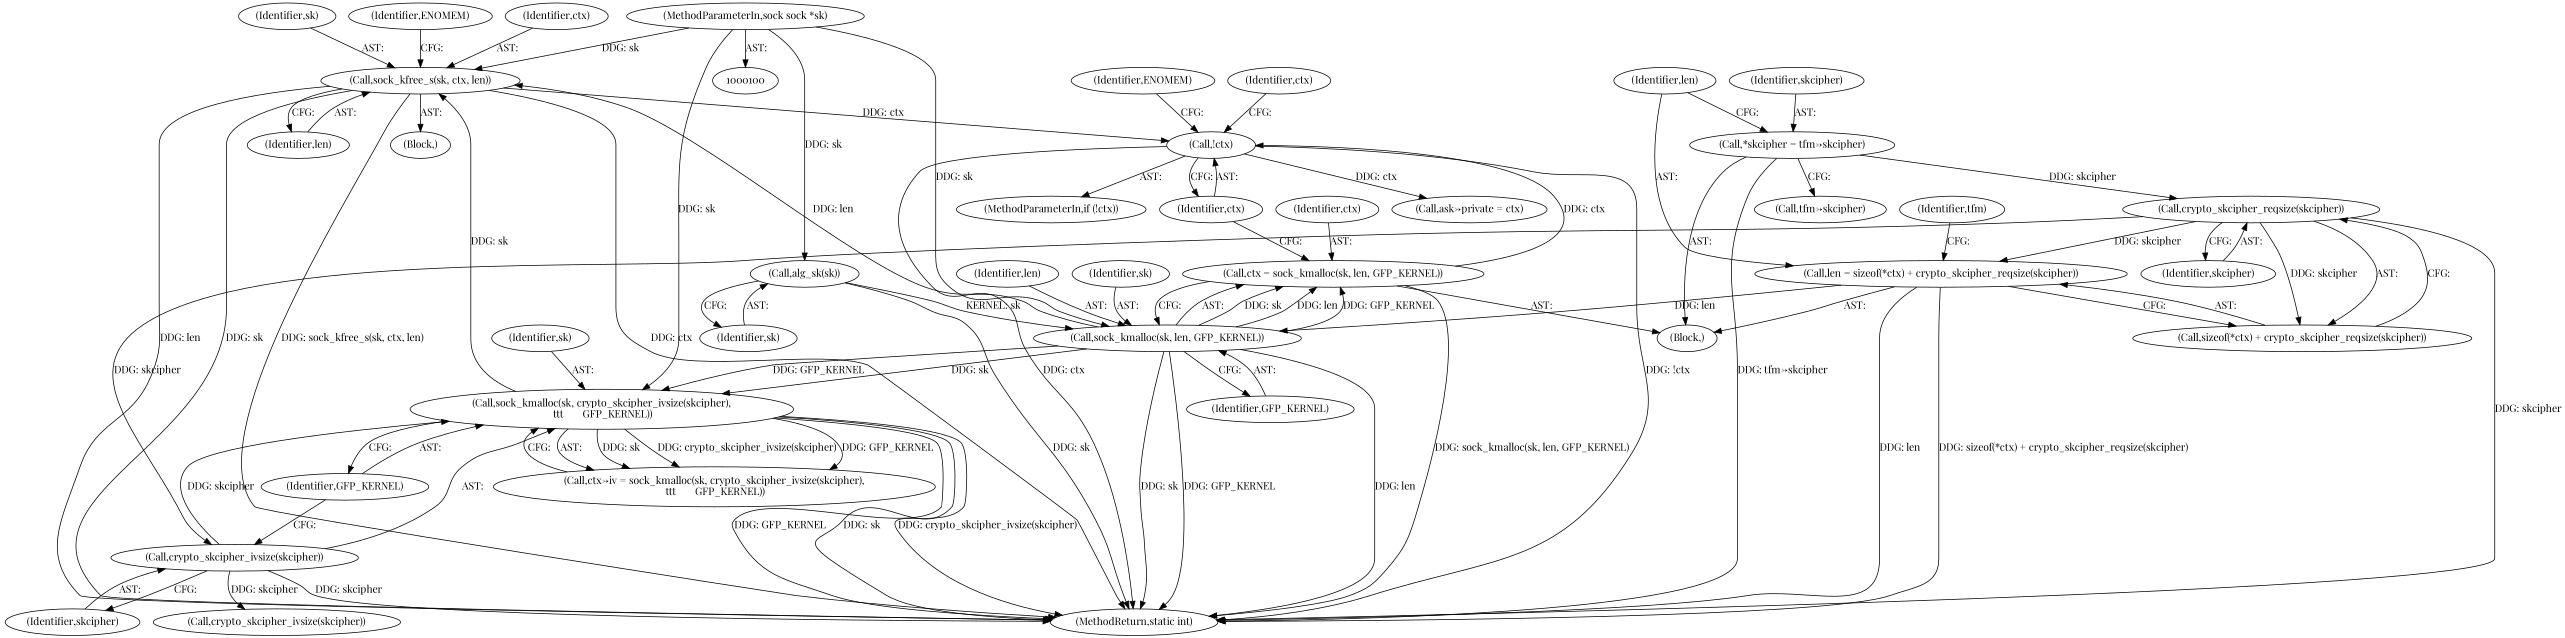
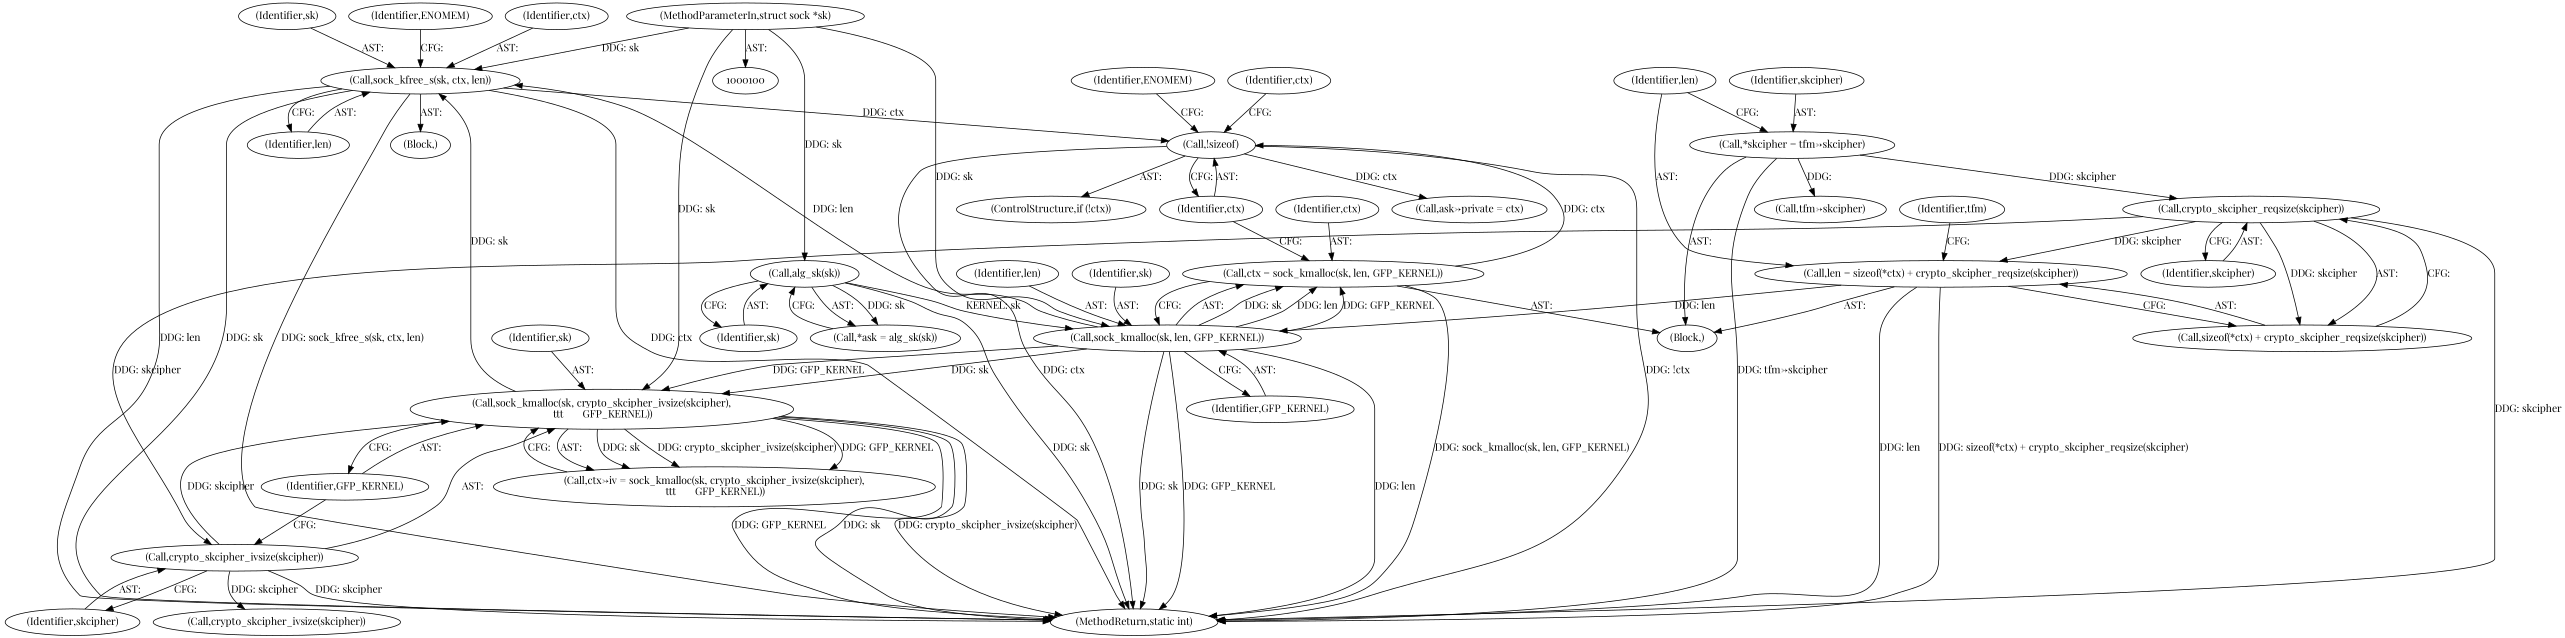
(745, 16) -> (745, 16)
(1211, 145) -> (1211, 145)
(1821, 177) -> (1821, 177)
(1051, 209) -> (1051, 209)
none -> (885, 338)
